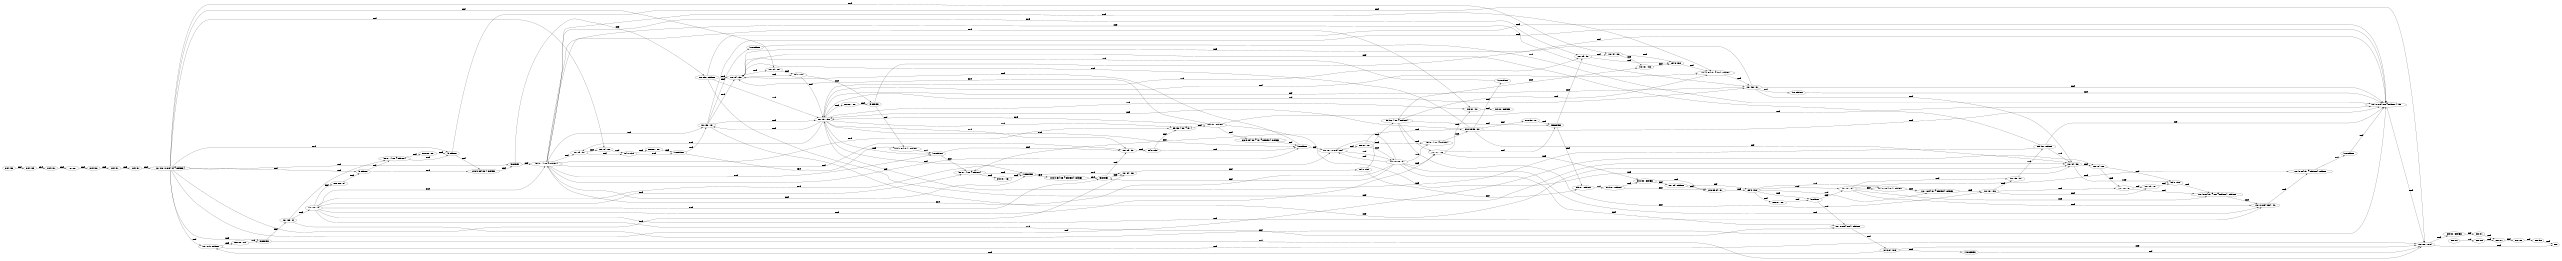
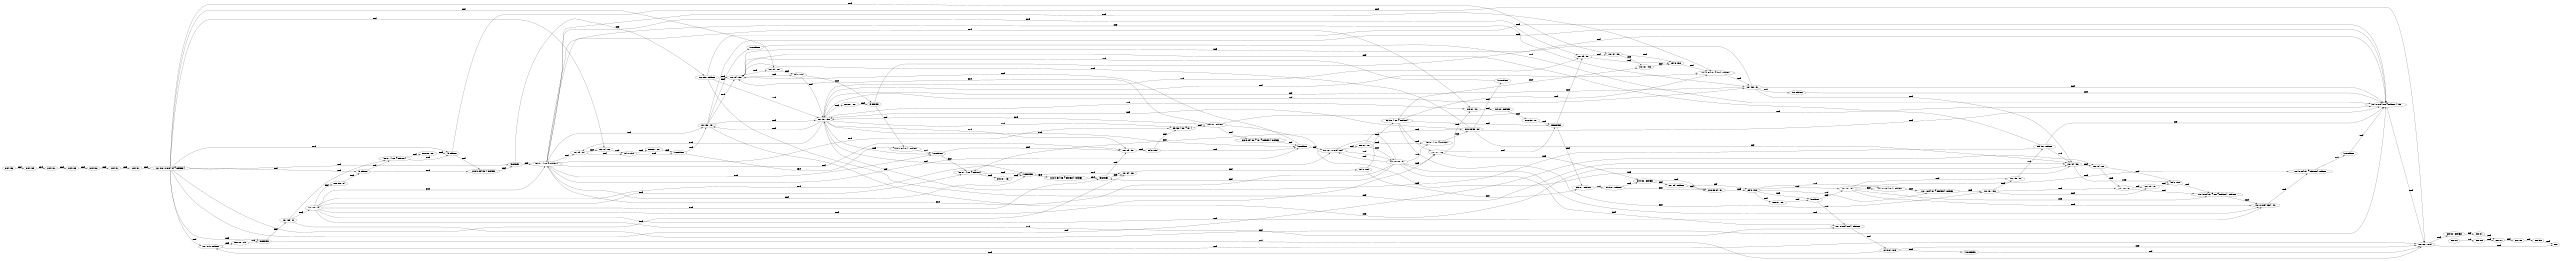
(1498, 126) -> (1516, 115)
(72, 168) -> (72, 168)
